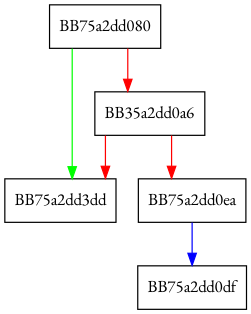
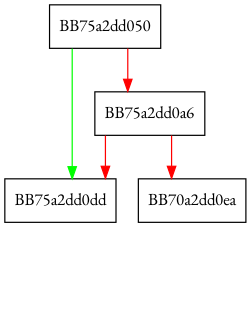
(105, 27) -> (105, 27)
(150, 114) -> (150, 114)
(60, 201) -> (60, 201)
(192, 201) -> (192, 201)
(192, 288) -> none
